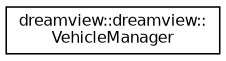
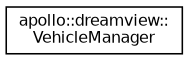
(113, 30) -> (94, 30)
